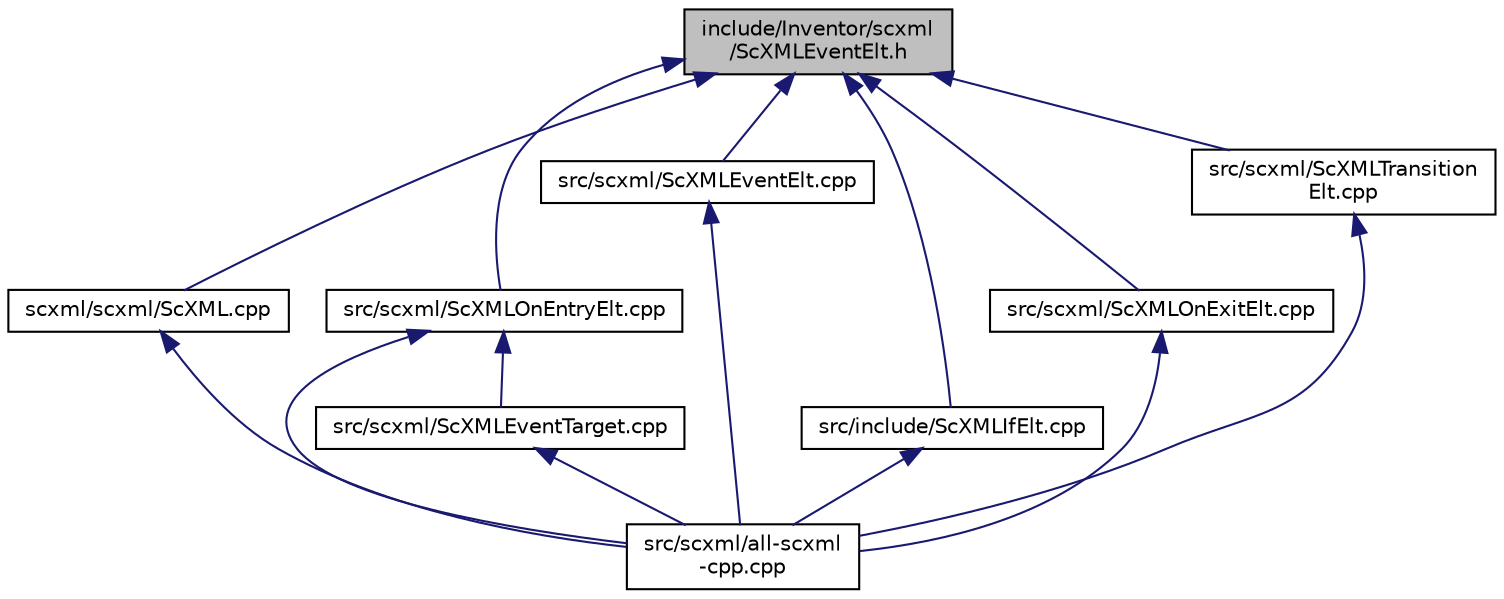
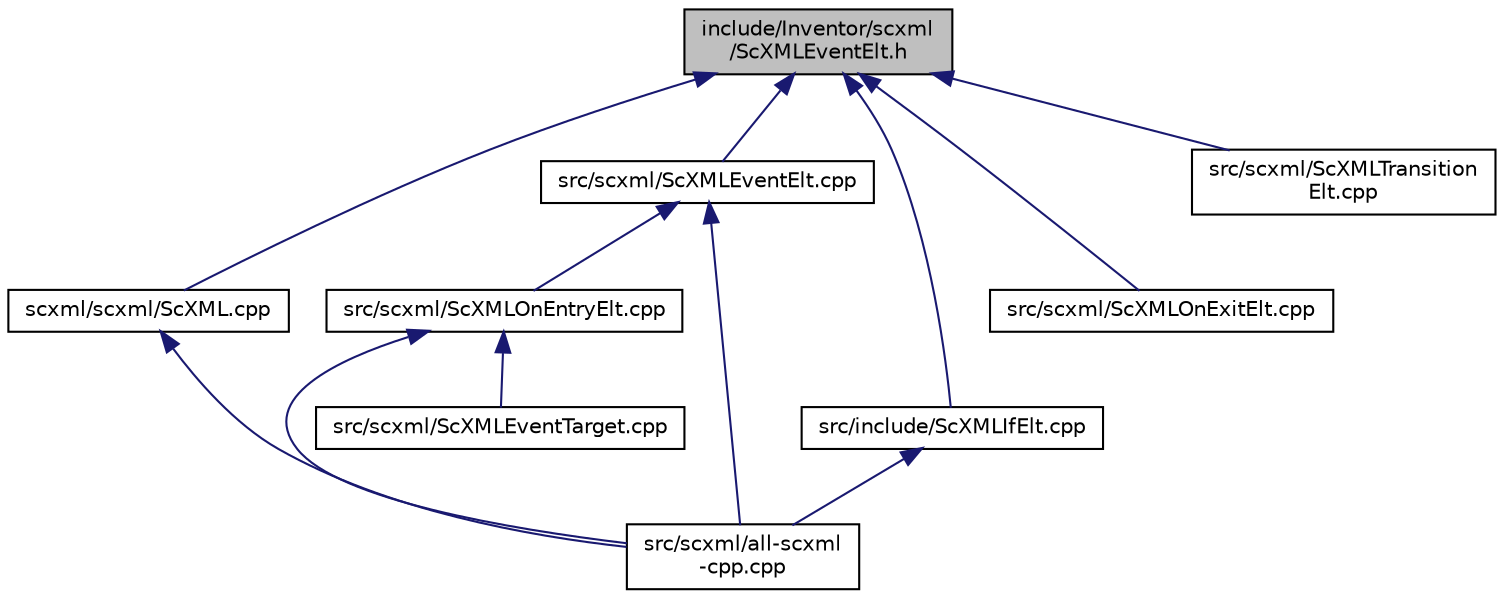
(519, 154) -> (597, 252)
(1169, 448) -> none
(620, 492) -> none
(1030, 509) -> none
